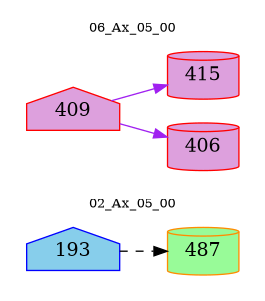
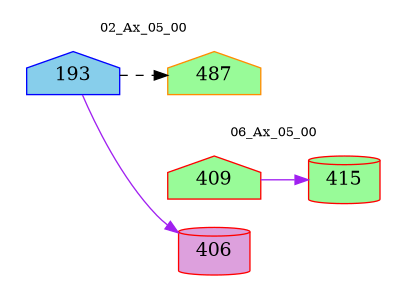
(203, 75) -> (344, 180)
(73, 111) -> (214, 180)
(137, 129) -> (118, 164)
(203, 251) -> (214, 75)
